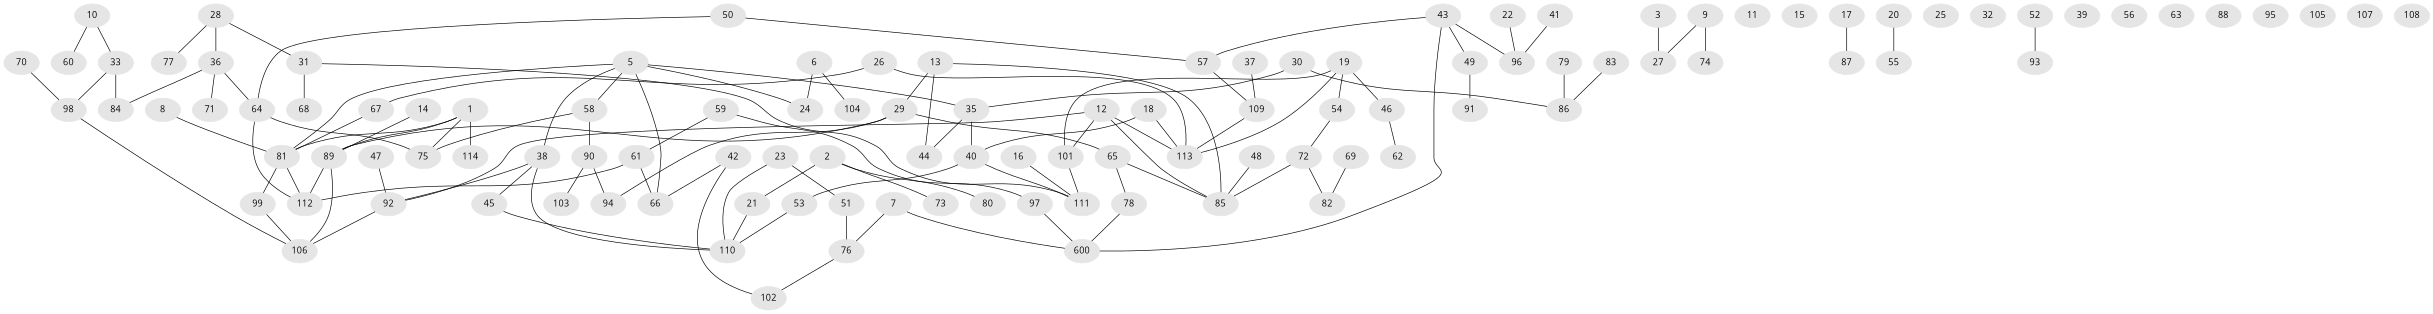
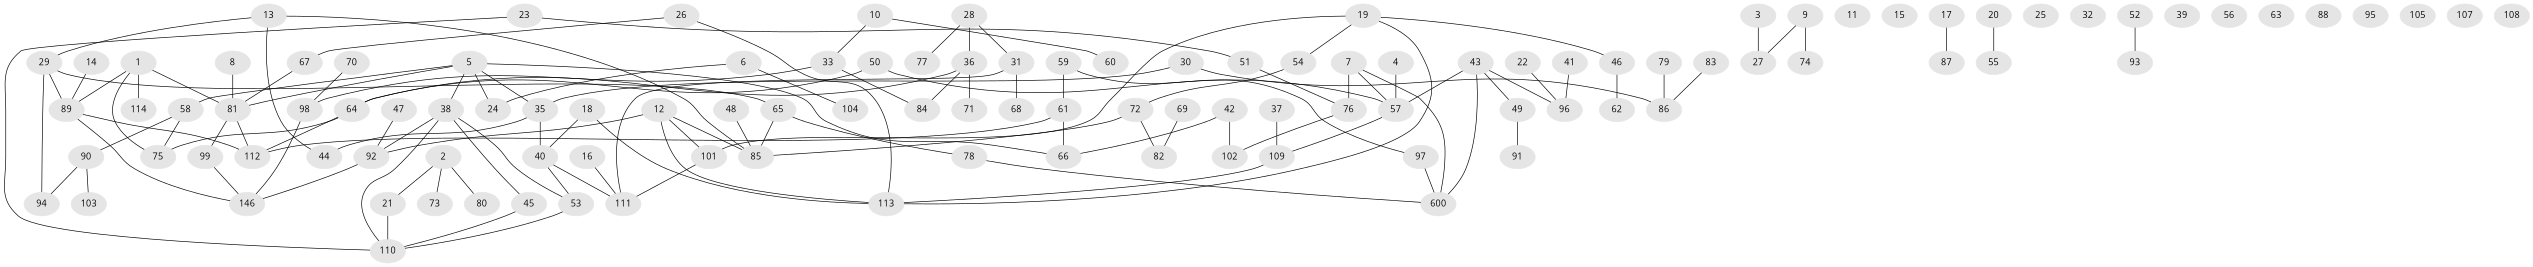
none -> (1396, 63)
none -> (1375, 89)
none -> (508, 160)
(300, 251) -> (247, 204)
